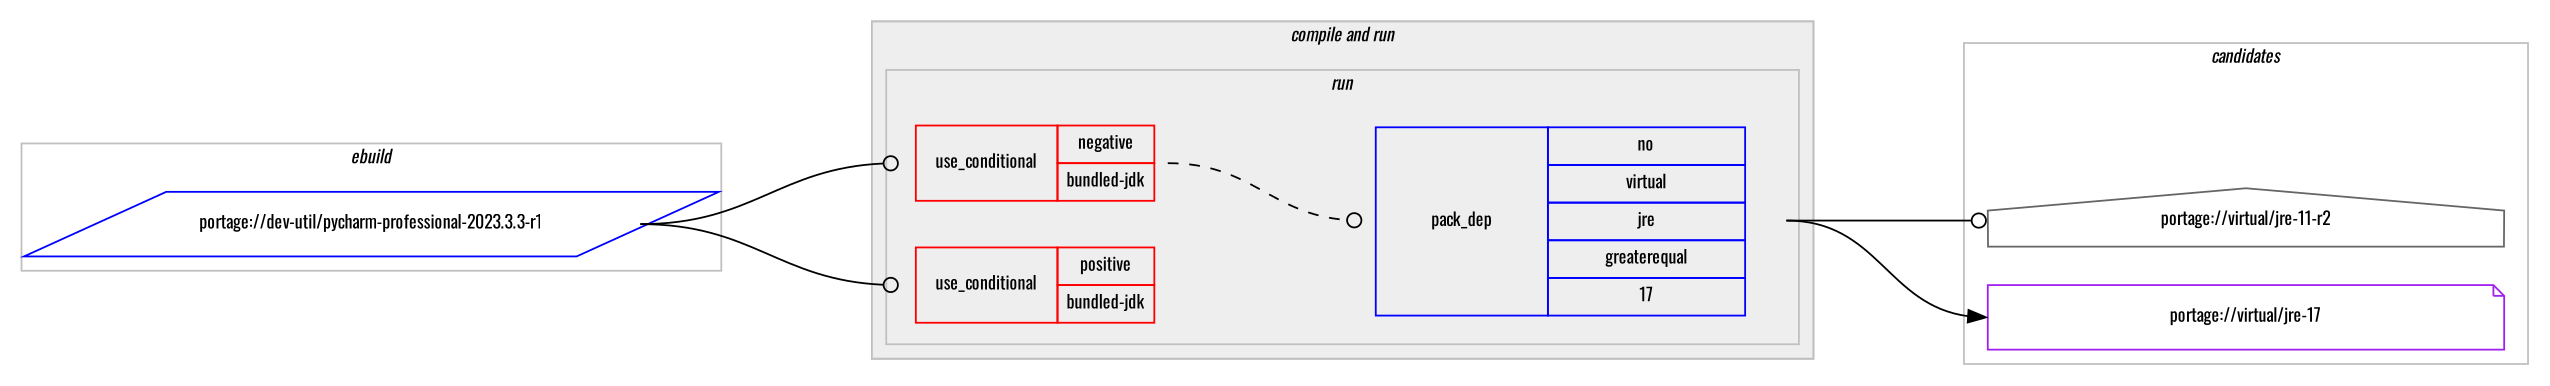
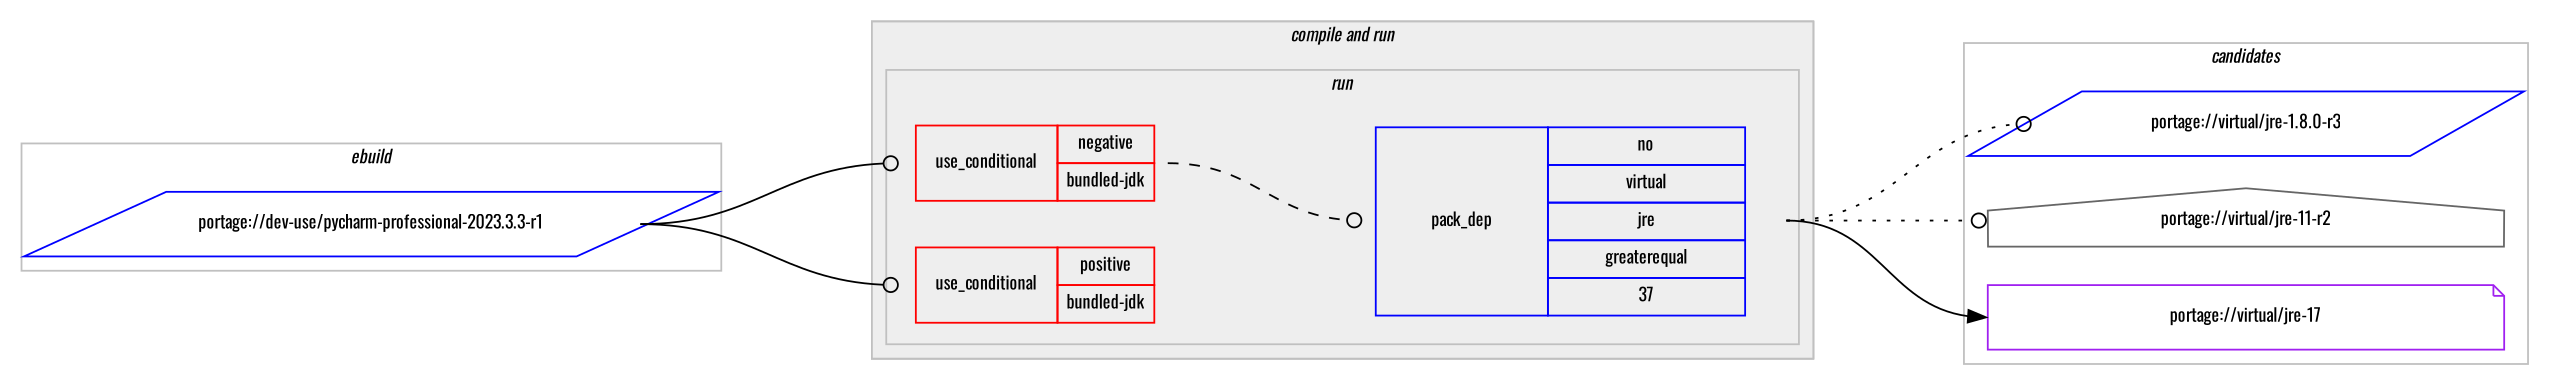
none -> (2246, 124)
(1879, 221) -> (1879, 221)
(371, 224) -> (371, 224)
(1647, 296) -> (1647, 296)
